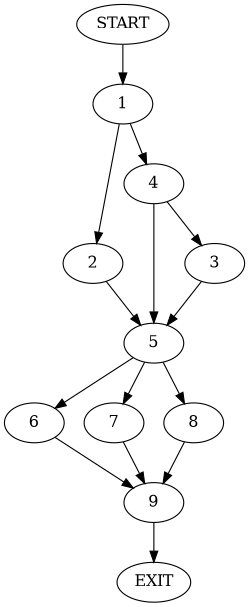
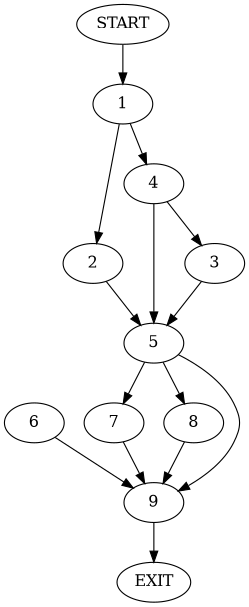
(99, 380) -> (239, 417)
